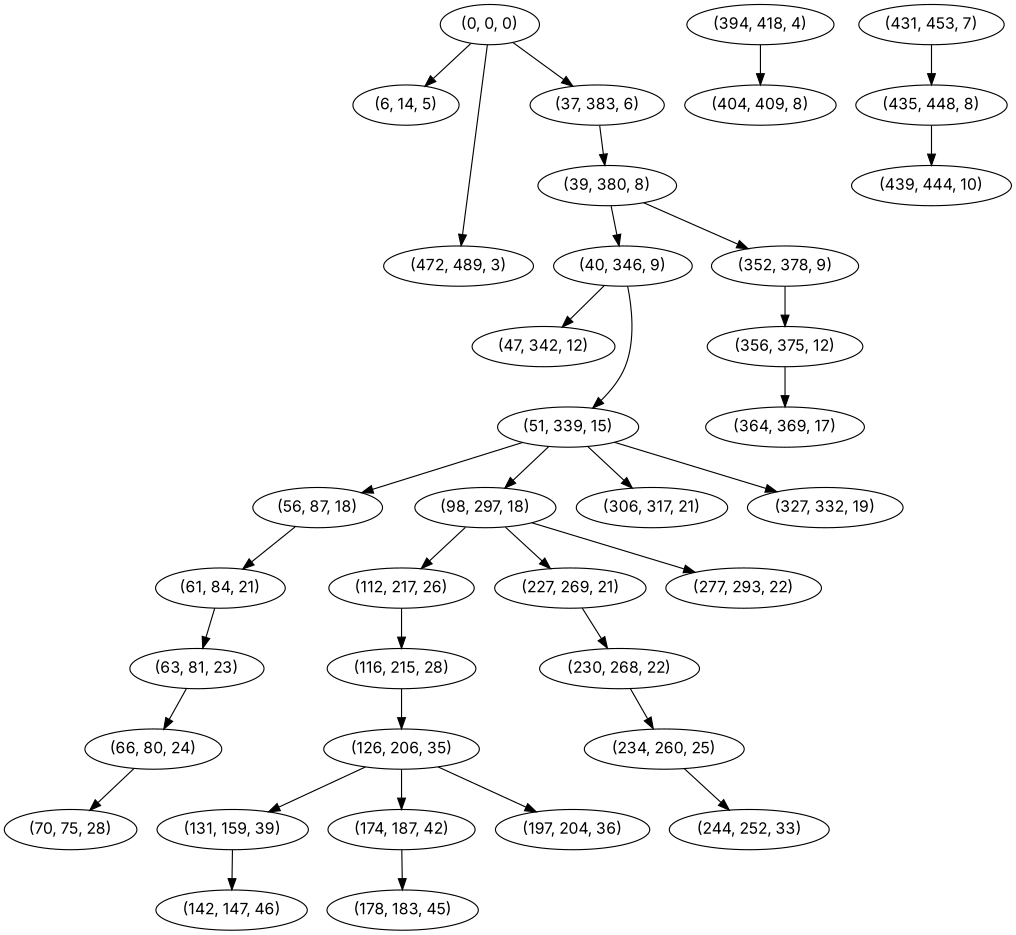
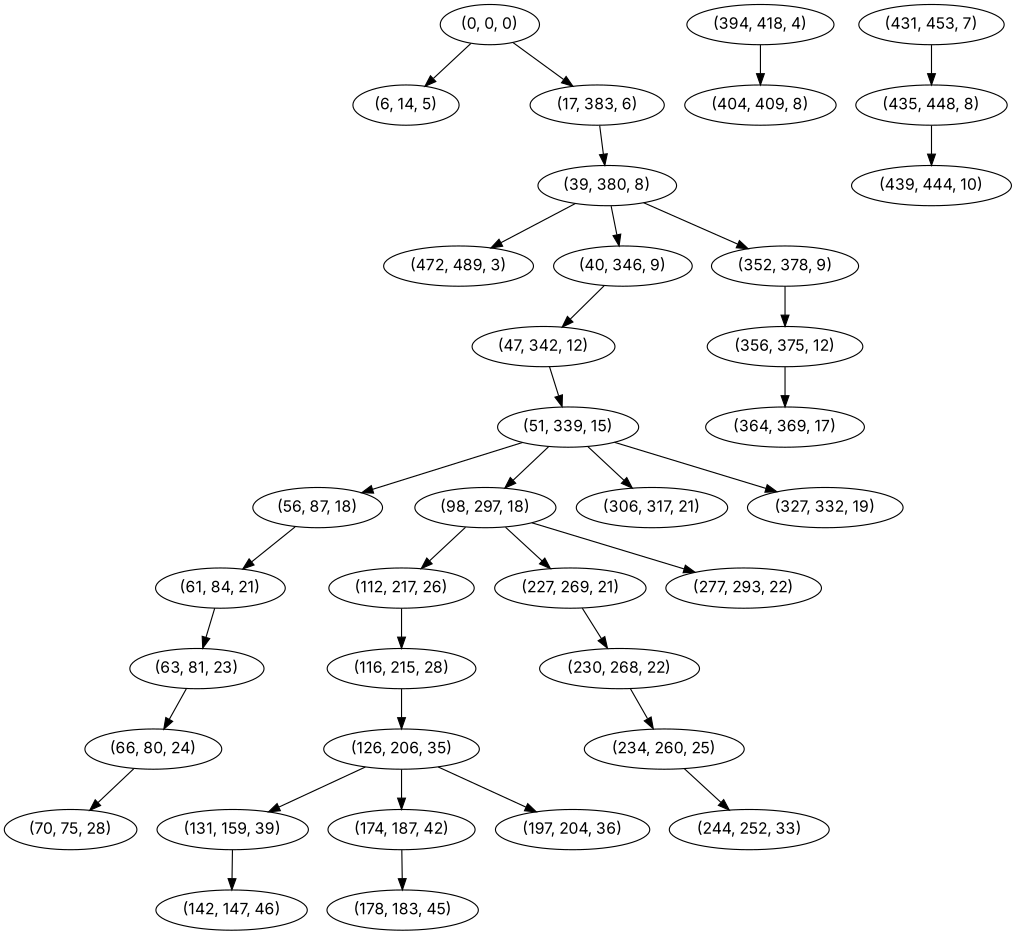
(597, 105) -> (597, 105)
(475, 140) -> (538, 223)
(630, 347) -> (554, 381)
